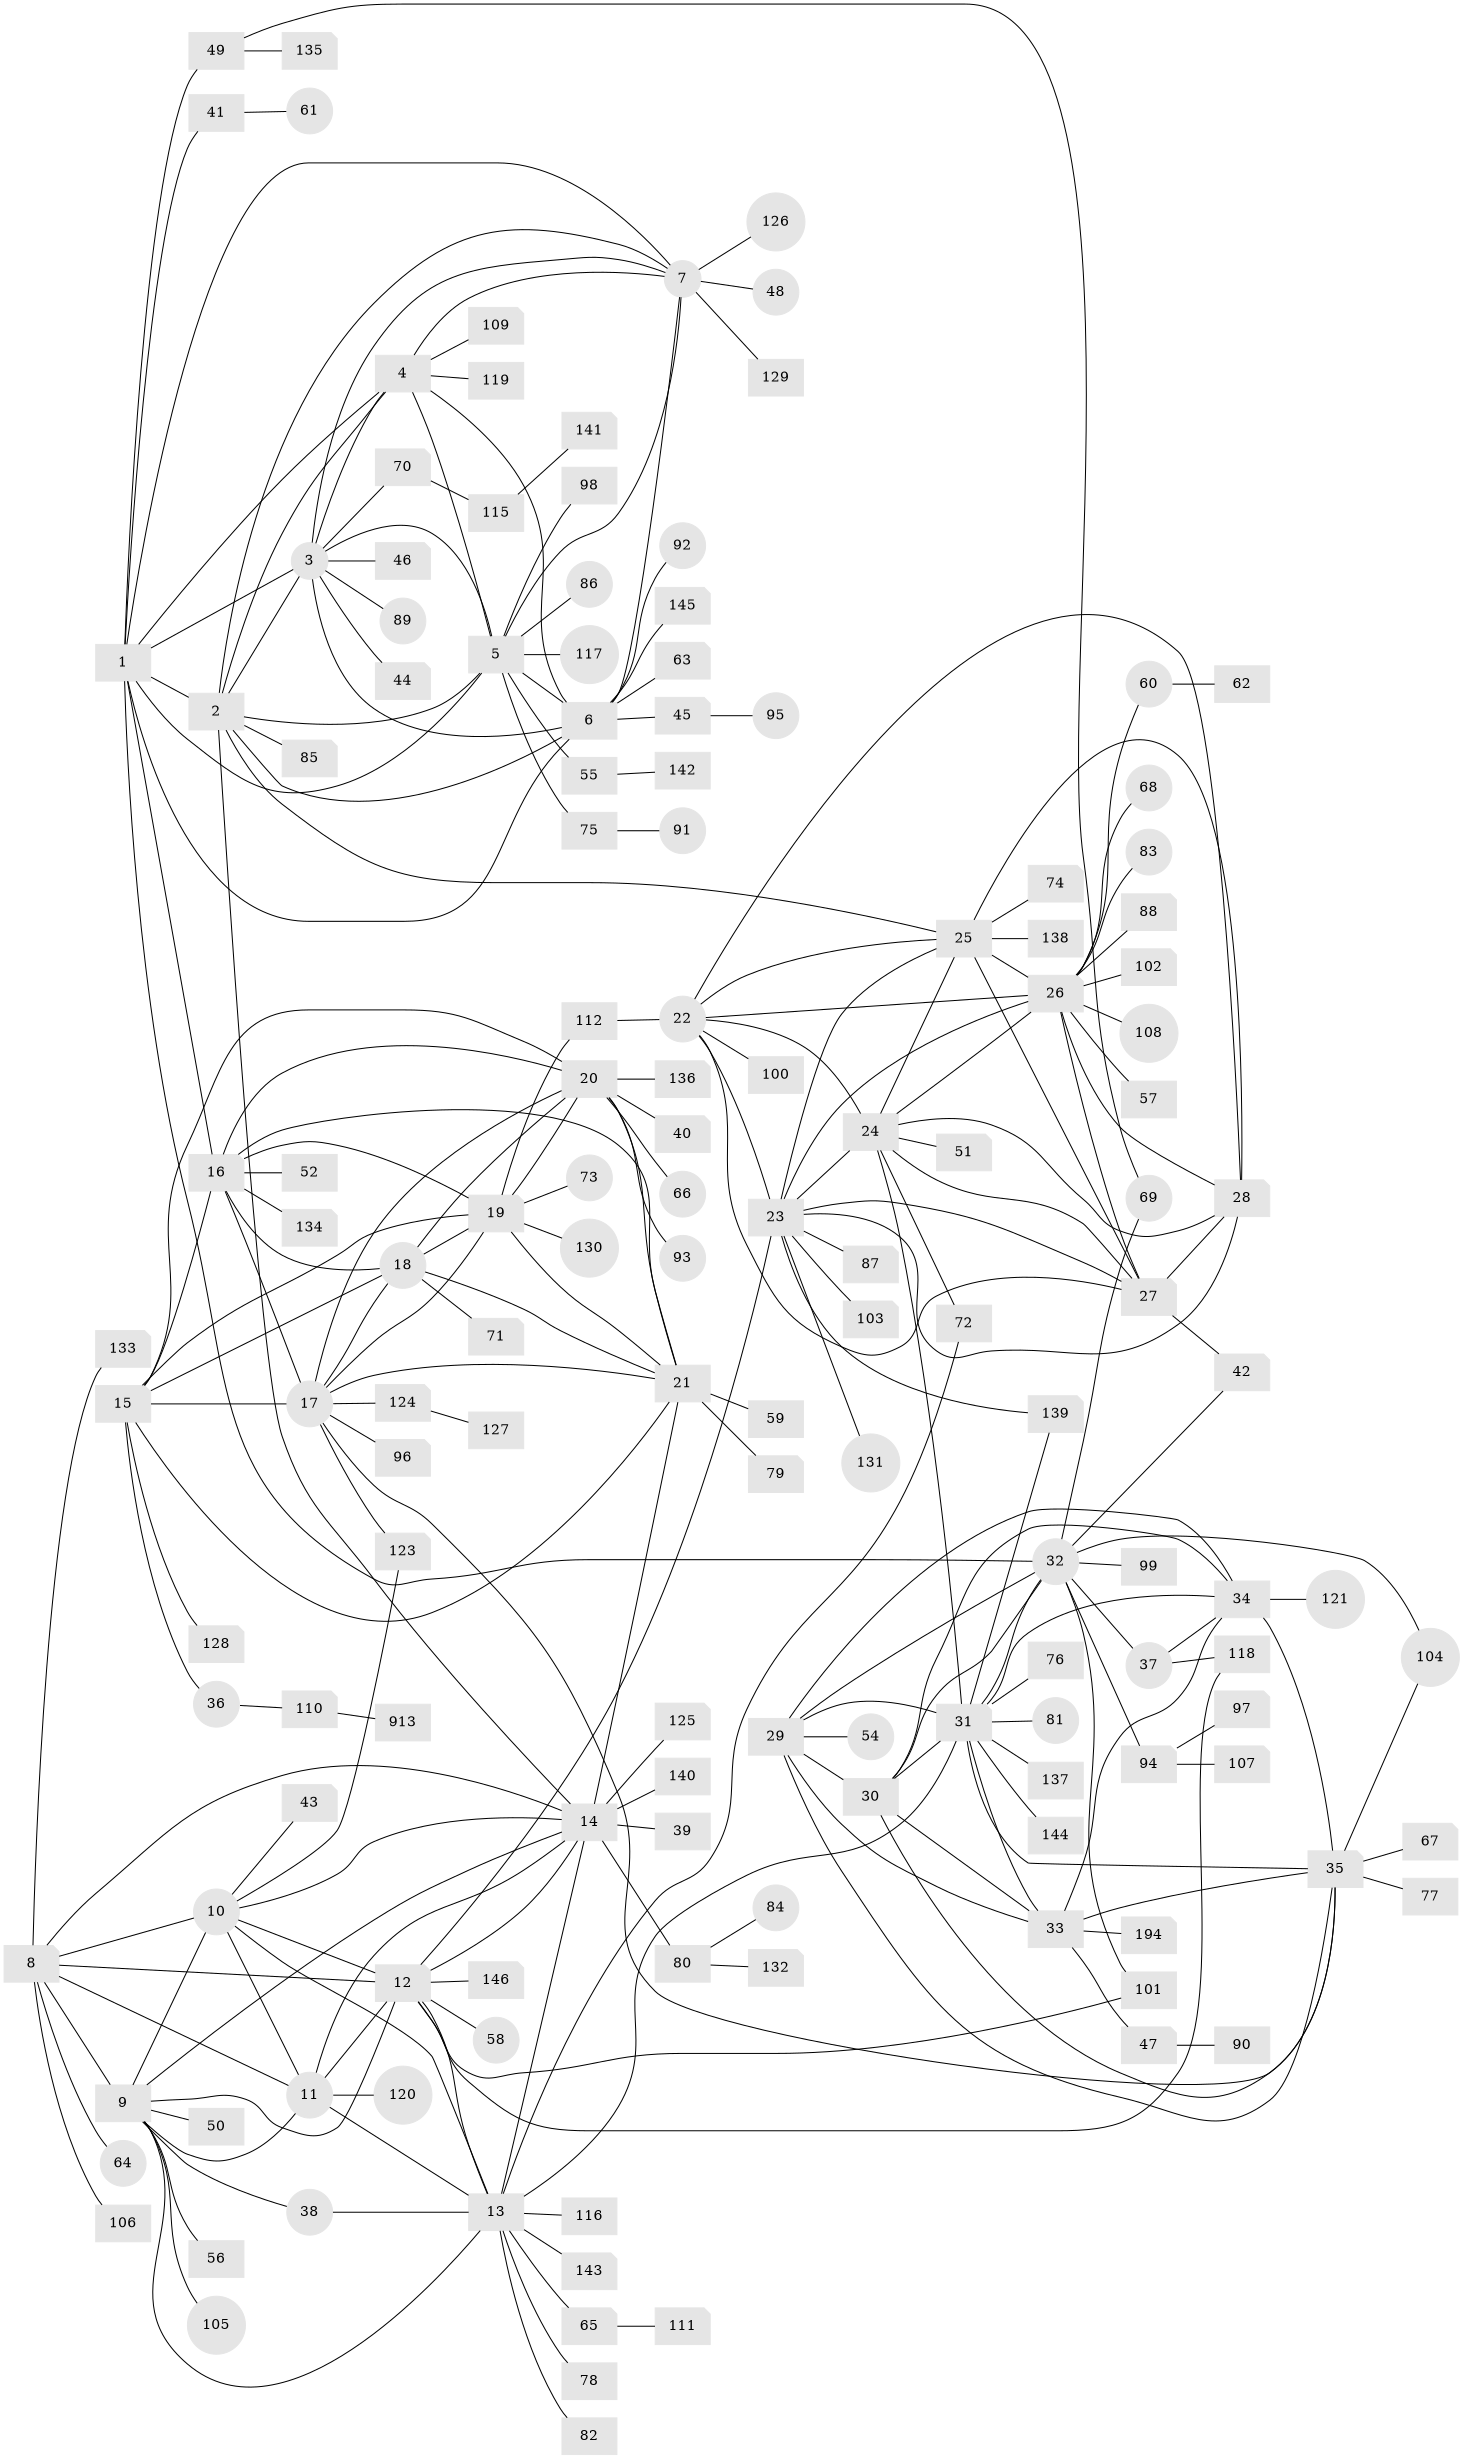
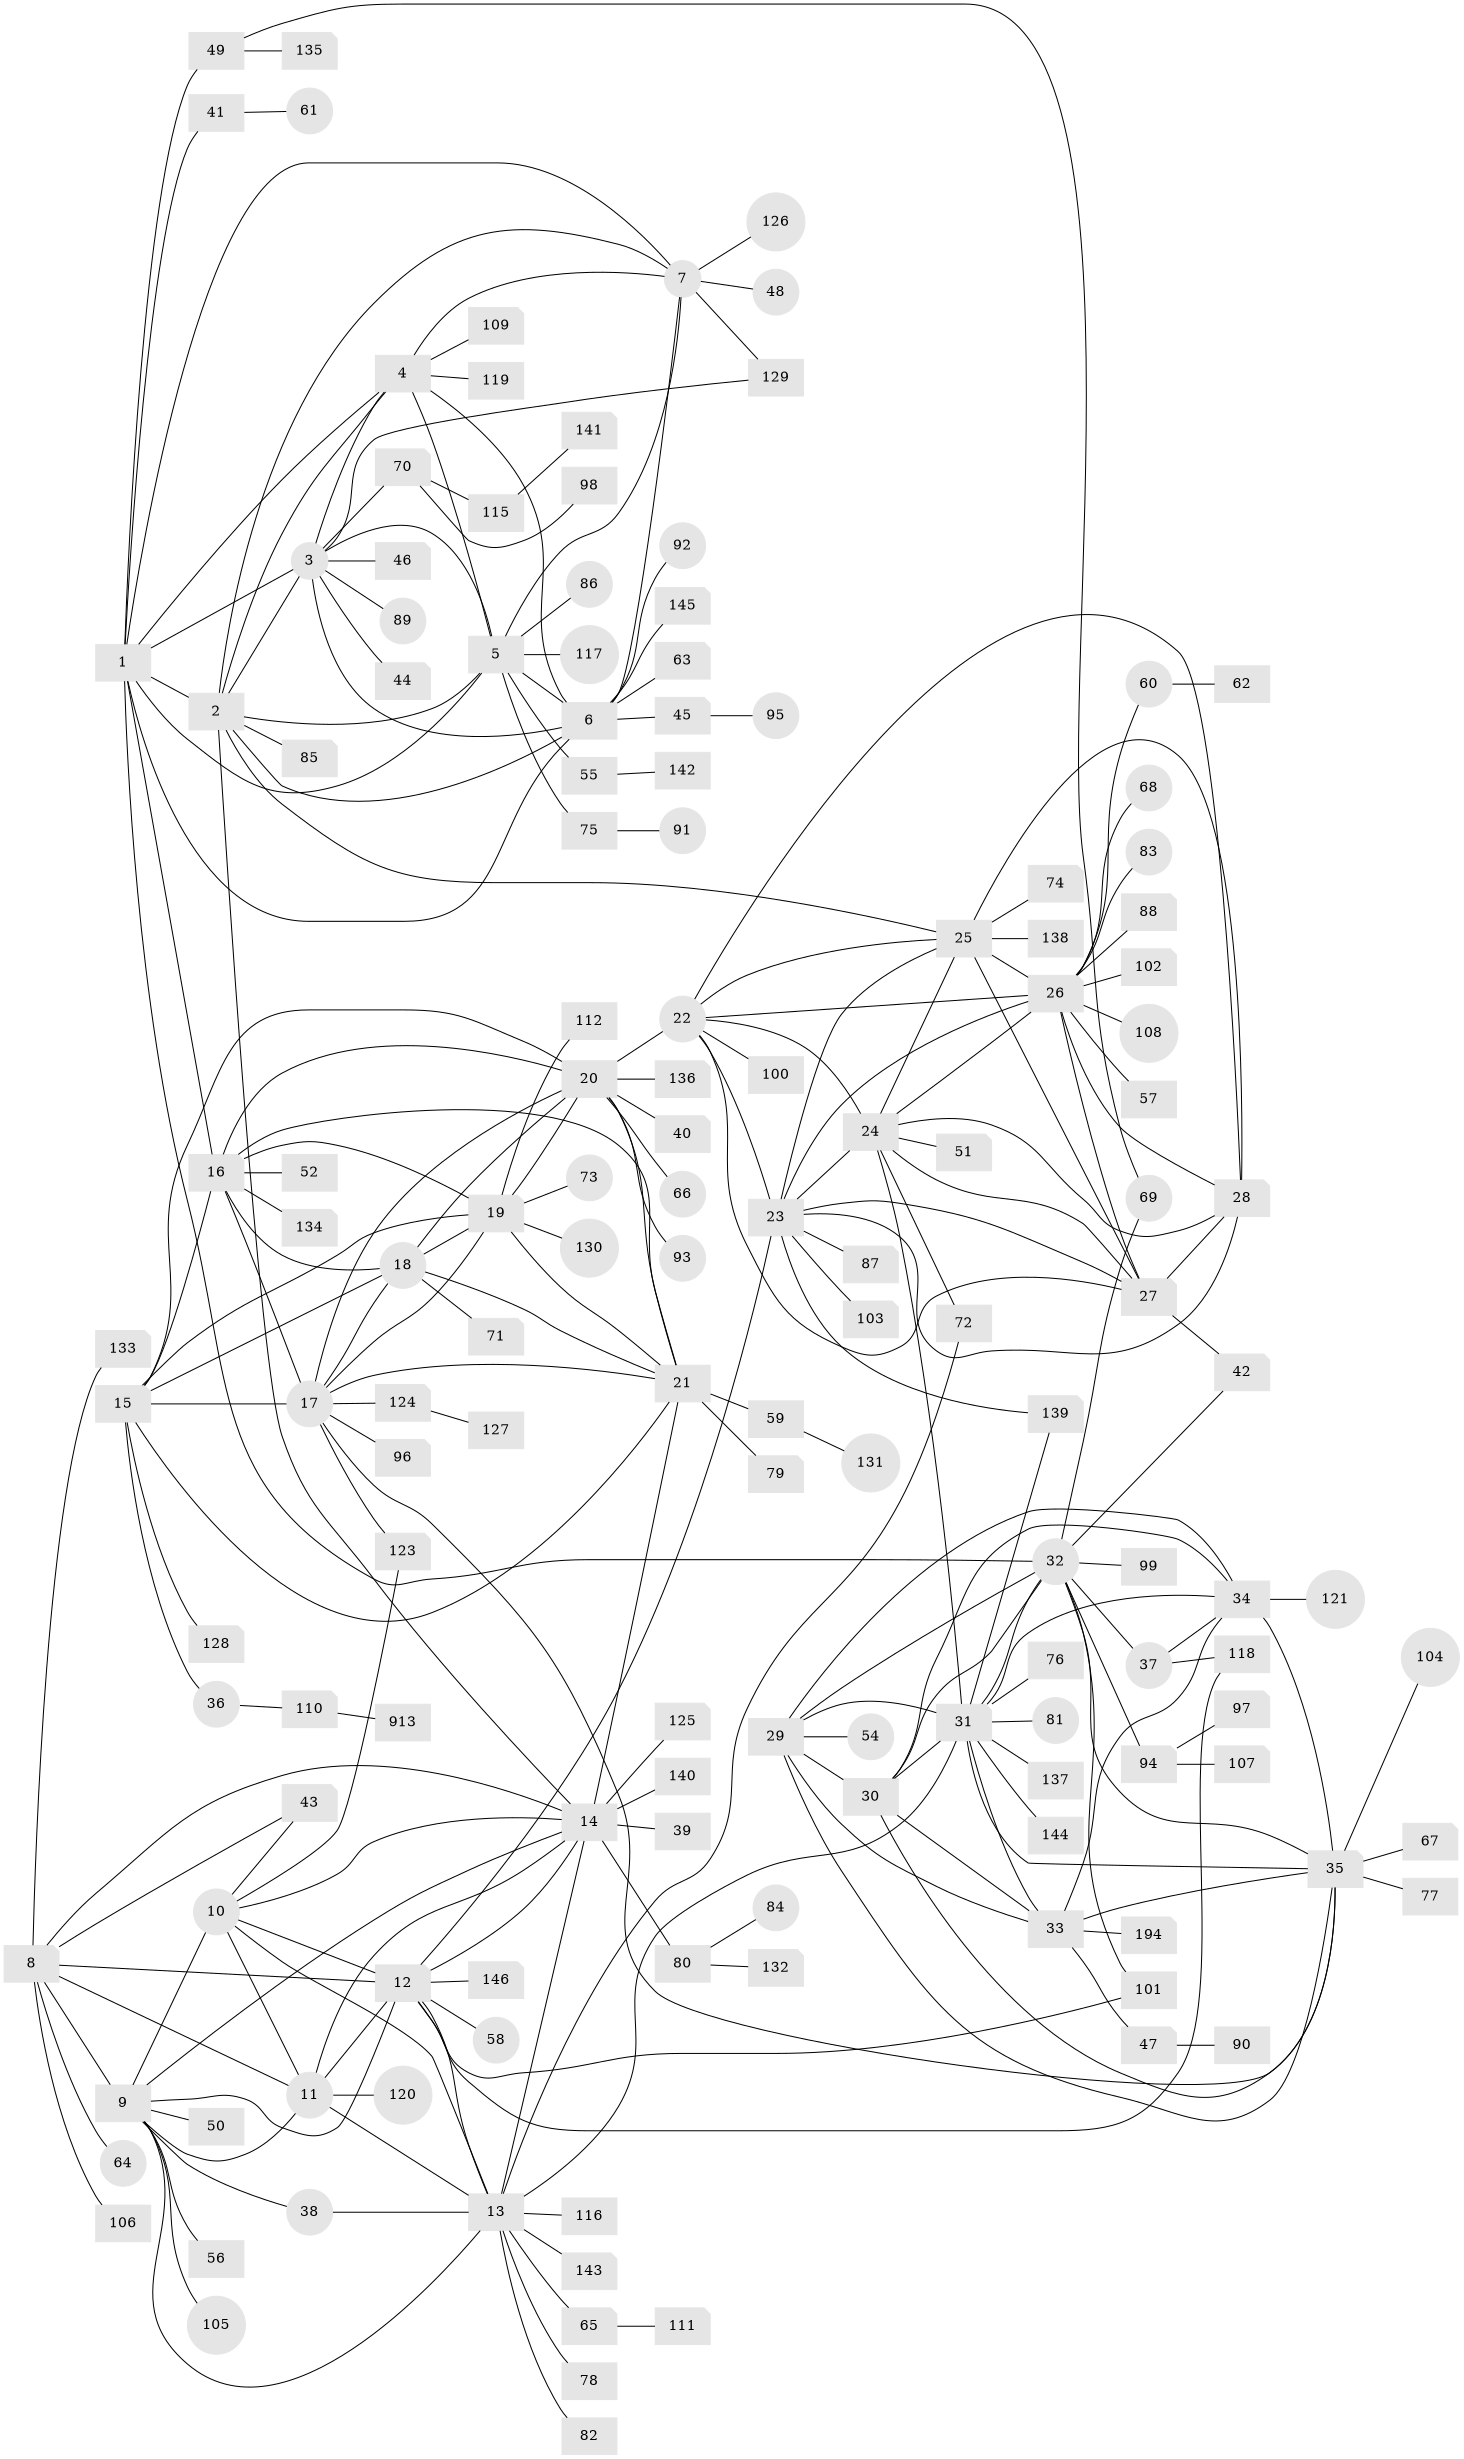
(411, 303) -> (498, 412)
(533, 568) -> (491, 547)
(638, 1020) -> (640, 1046)
(826, 1346) -> (824, 1441)
(1265, 1542) -> (1114, 1785)
(127, 1937) -> (170, 1881)
